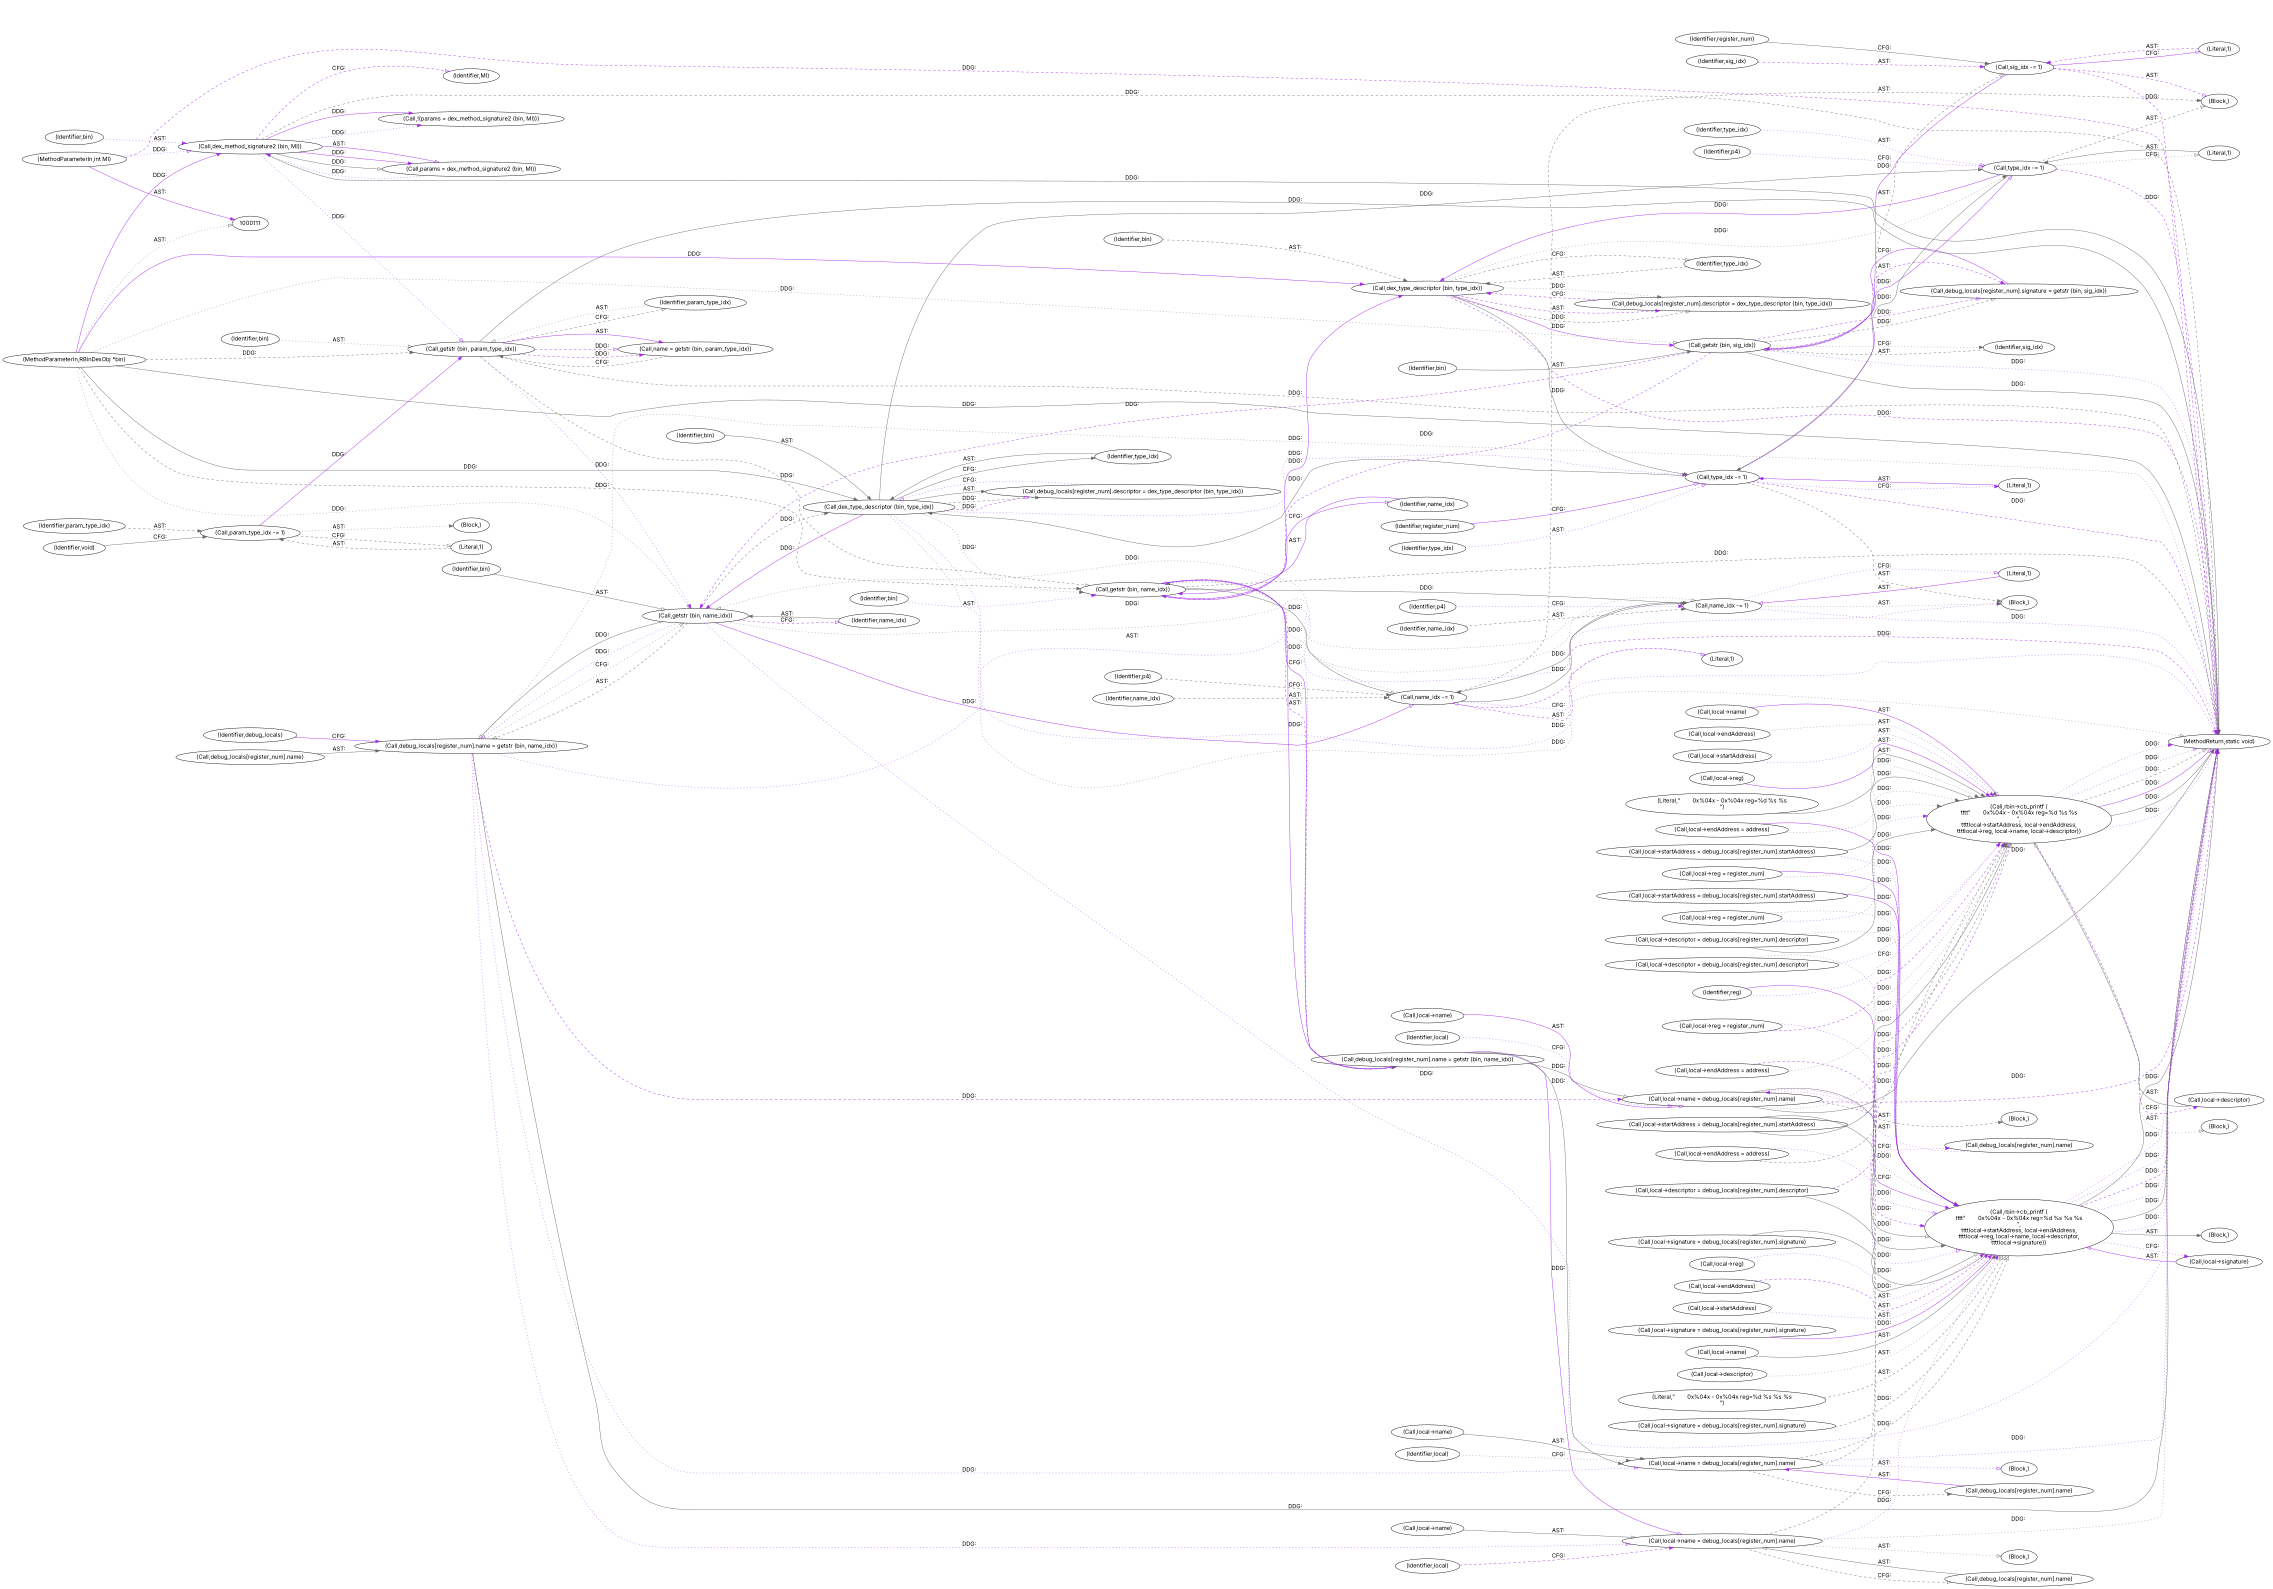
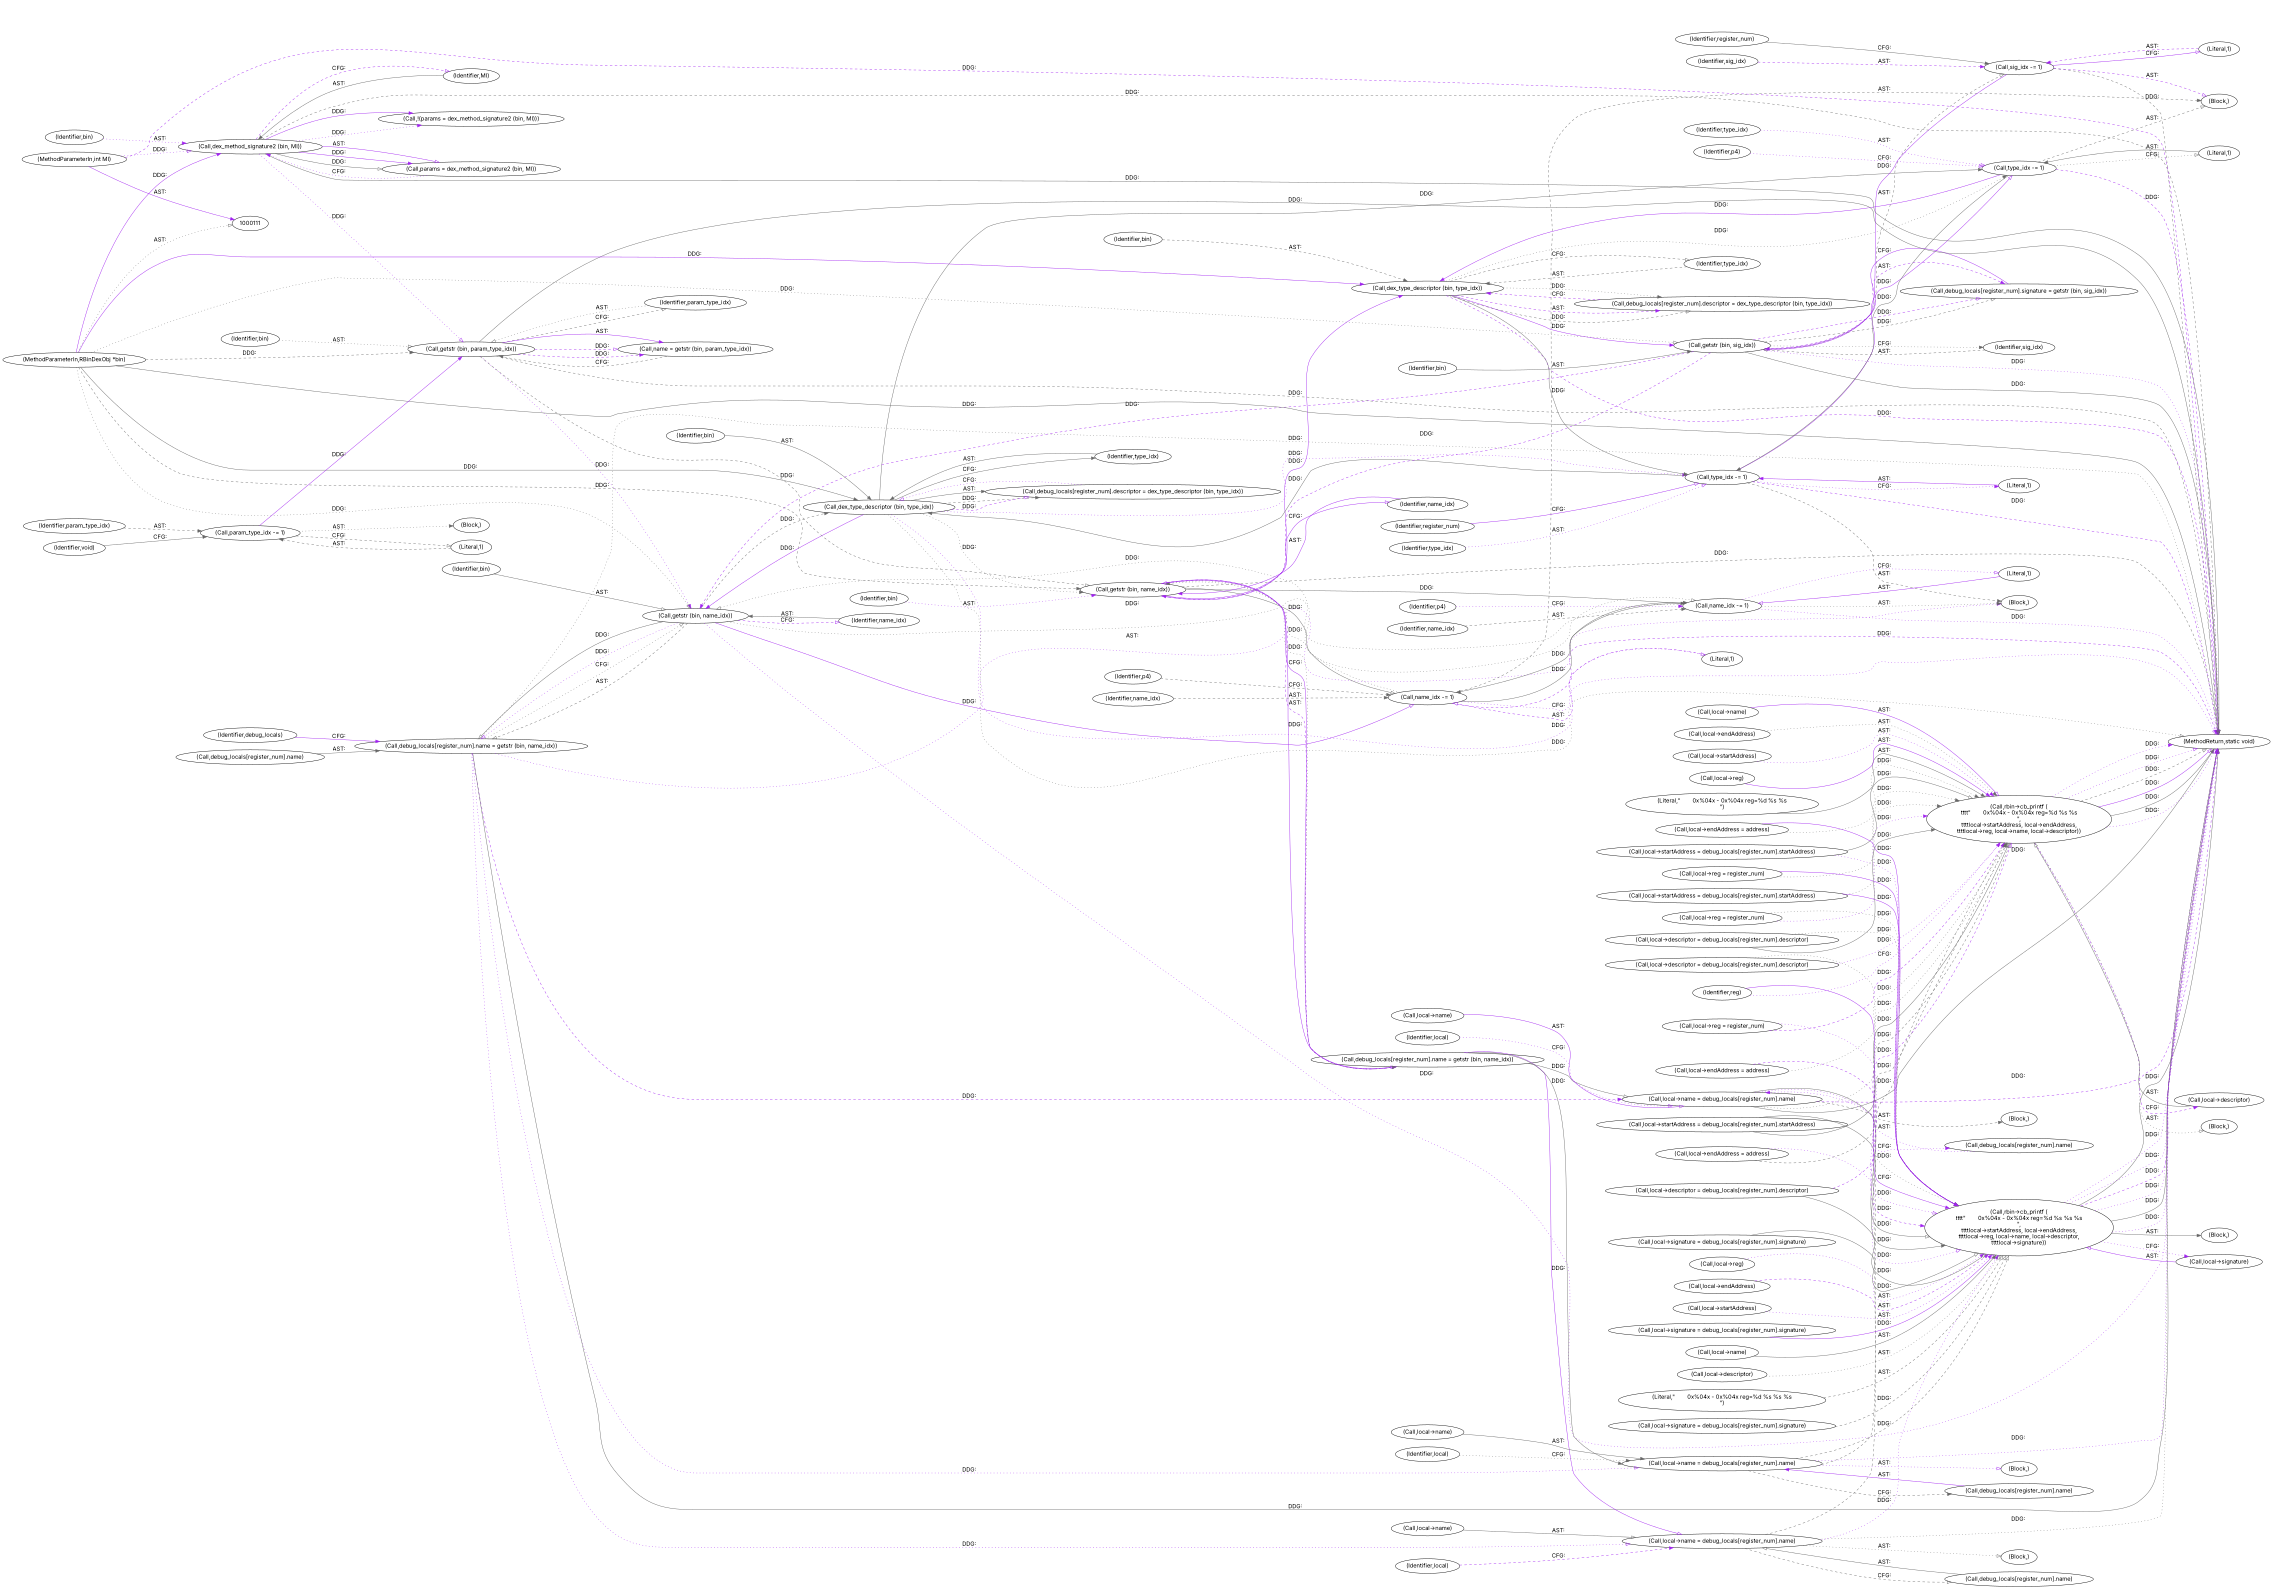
none -> (346, 87)
(340, 172) -> (340, 172)
(2186, 362) -> (2186, 362)
